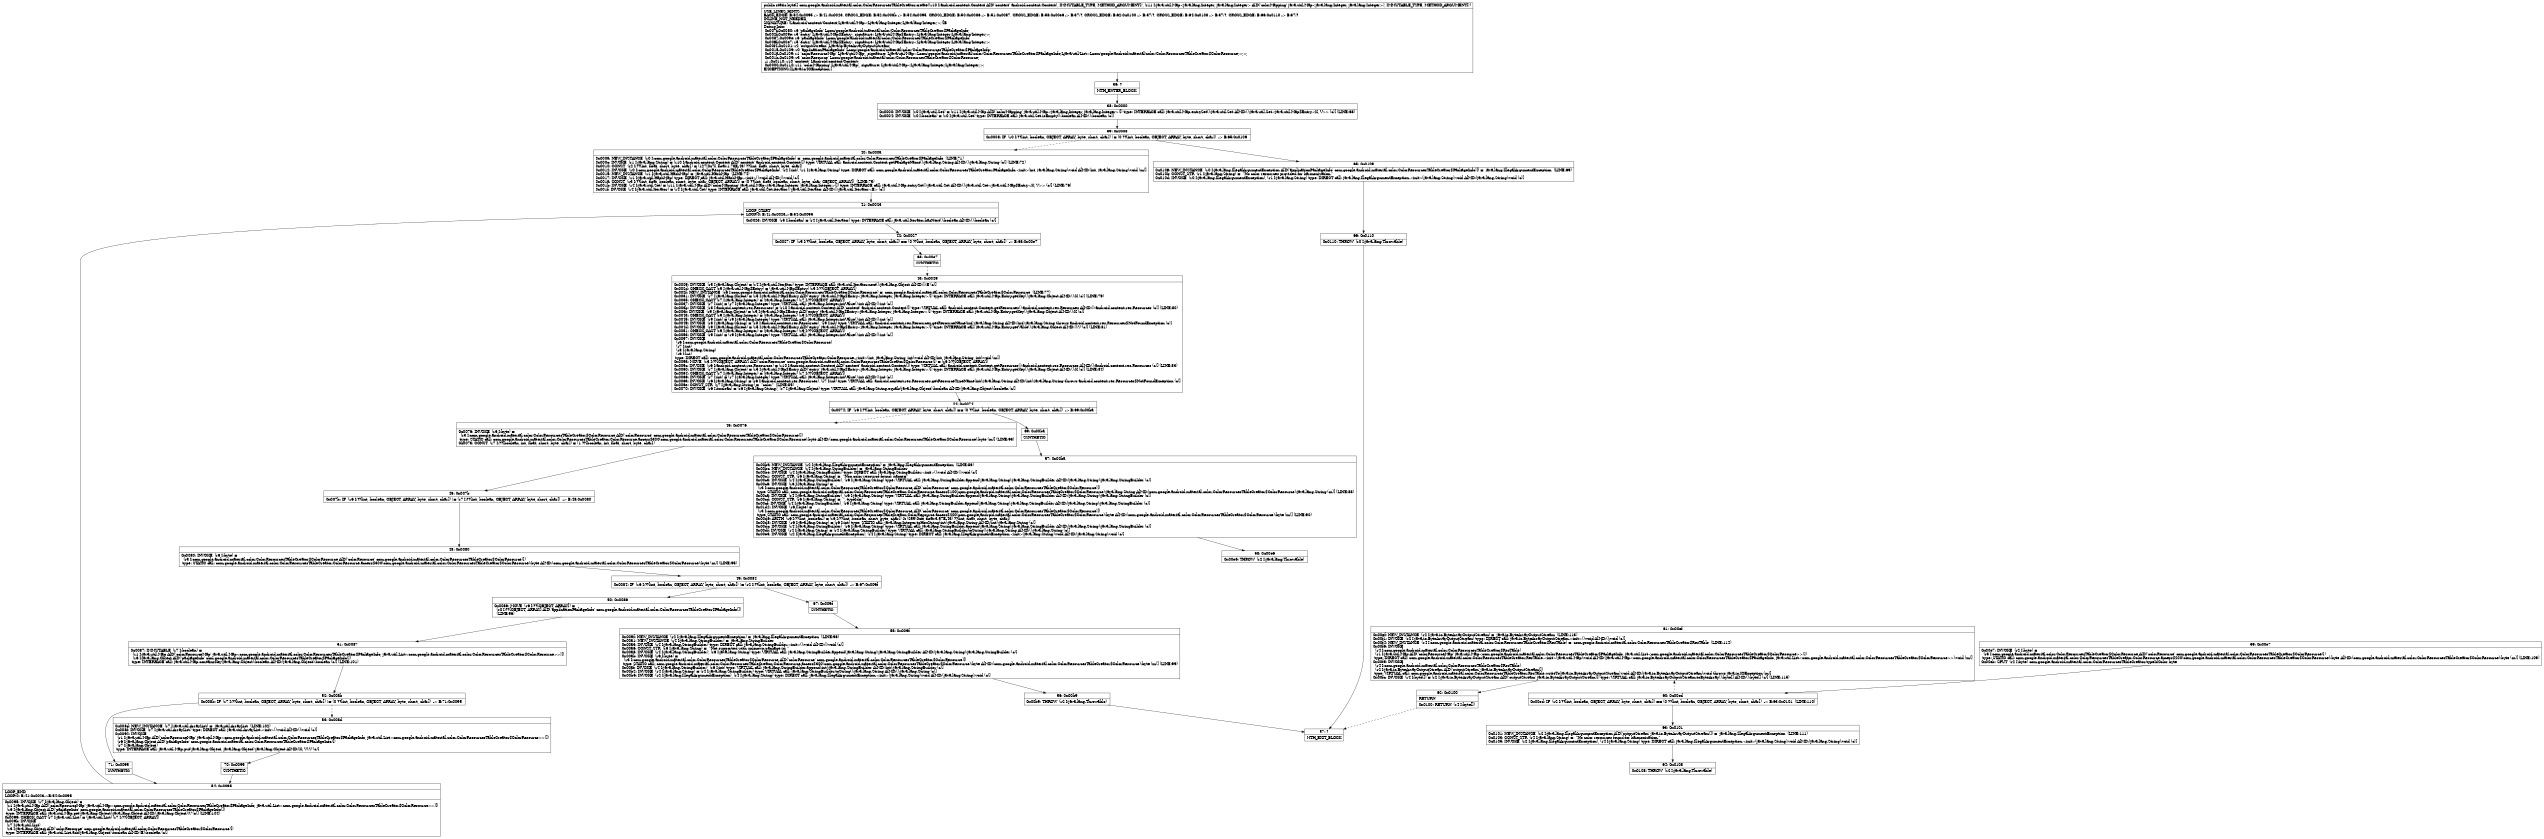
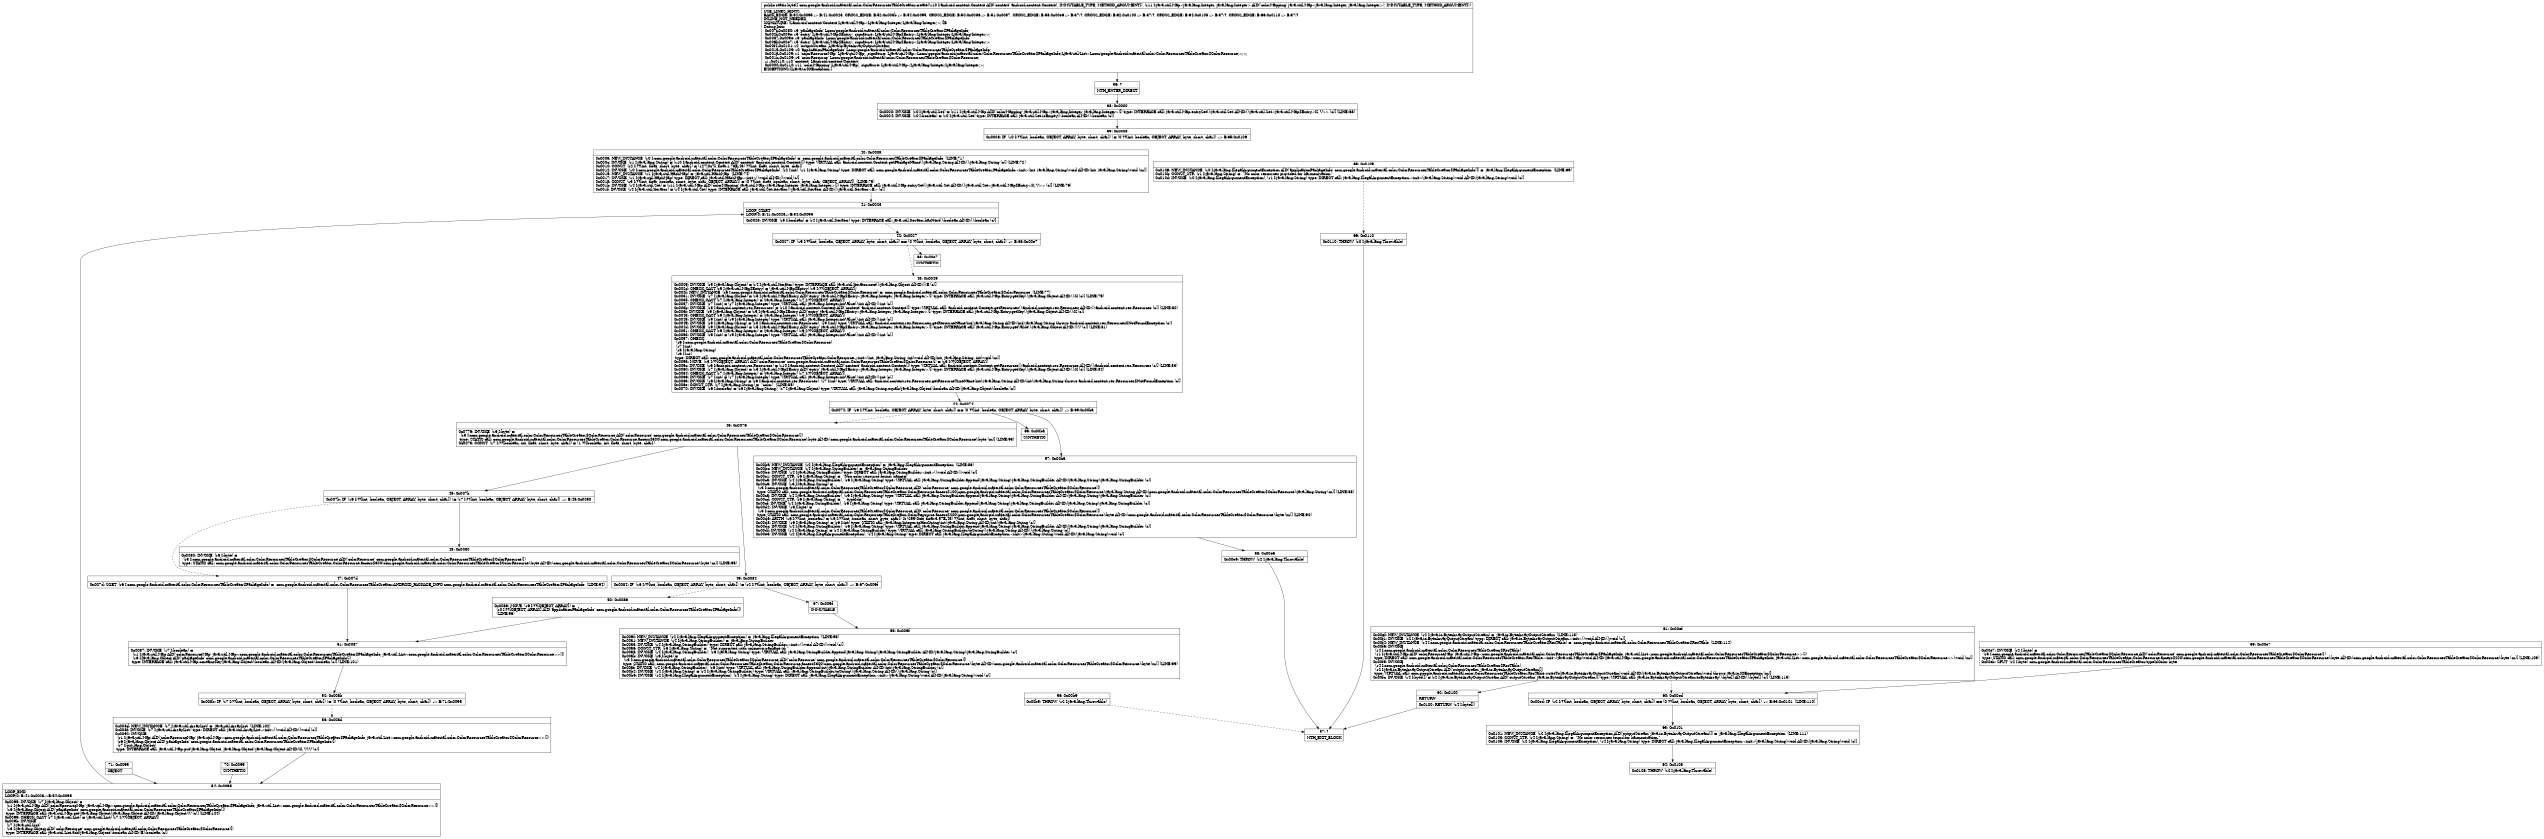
(1117, 91) -> (1117, 91)
(1048, 145) -> none
(1226, 151) -> none
(1364, 206) -> (1364, 206)
(891, 228) -> (891, 228)
(927, 270) -> (910, 259)
(691, 339) -> (690, 339)
(487, 432) -> (487, 432)
(1039, 447) -> (1053, 426)
(785, 507) -> (785, 507)
(624, 571) -> (742, 510)
none -> (347, 582)
(693, 592) -> (693, 592)
(822, 610) -> (823, 610)
none -> (1285, 647)
(167, 651) -> (162, 651)
(1018, 686) -> none
(1674, 688) -> (1671, 686)
(132, 710) -> none
(1205, 718) -> (1205, 718)
(1382, 718) -> (1382, 718)
(136, 746) -> (136, 746)
(265, 758) -> (284, 767)
(119, 771) -> (115, 771)
